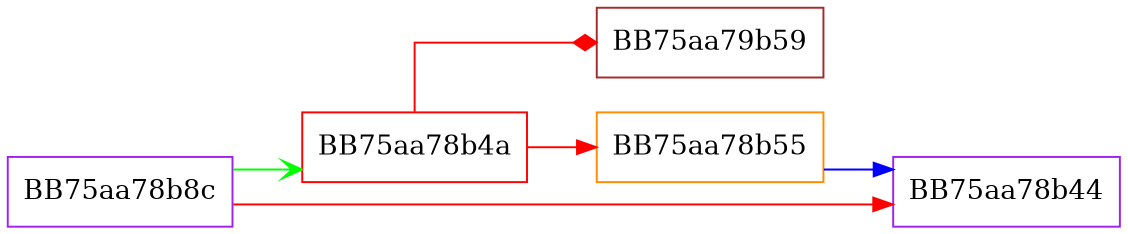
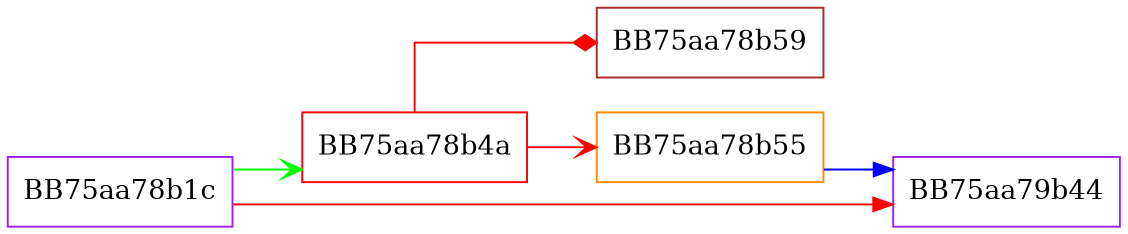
(710, 43) -> (710, 43)
(552, 147) -> (552, 147)
(120, 192) -> (120, 192)
(1007, 192) -> (1007, 192)
